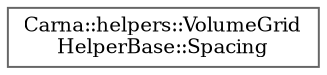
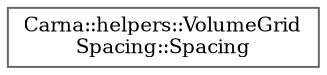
(163, 37) -> (163, 37)
